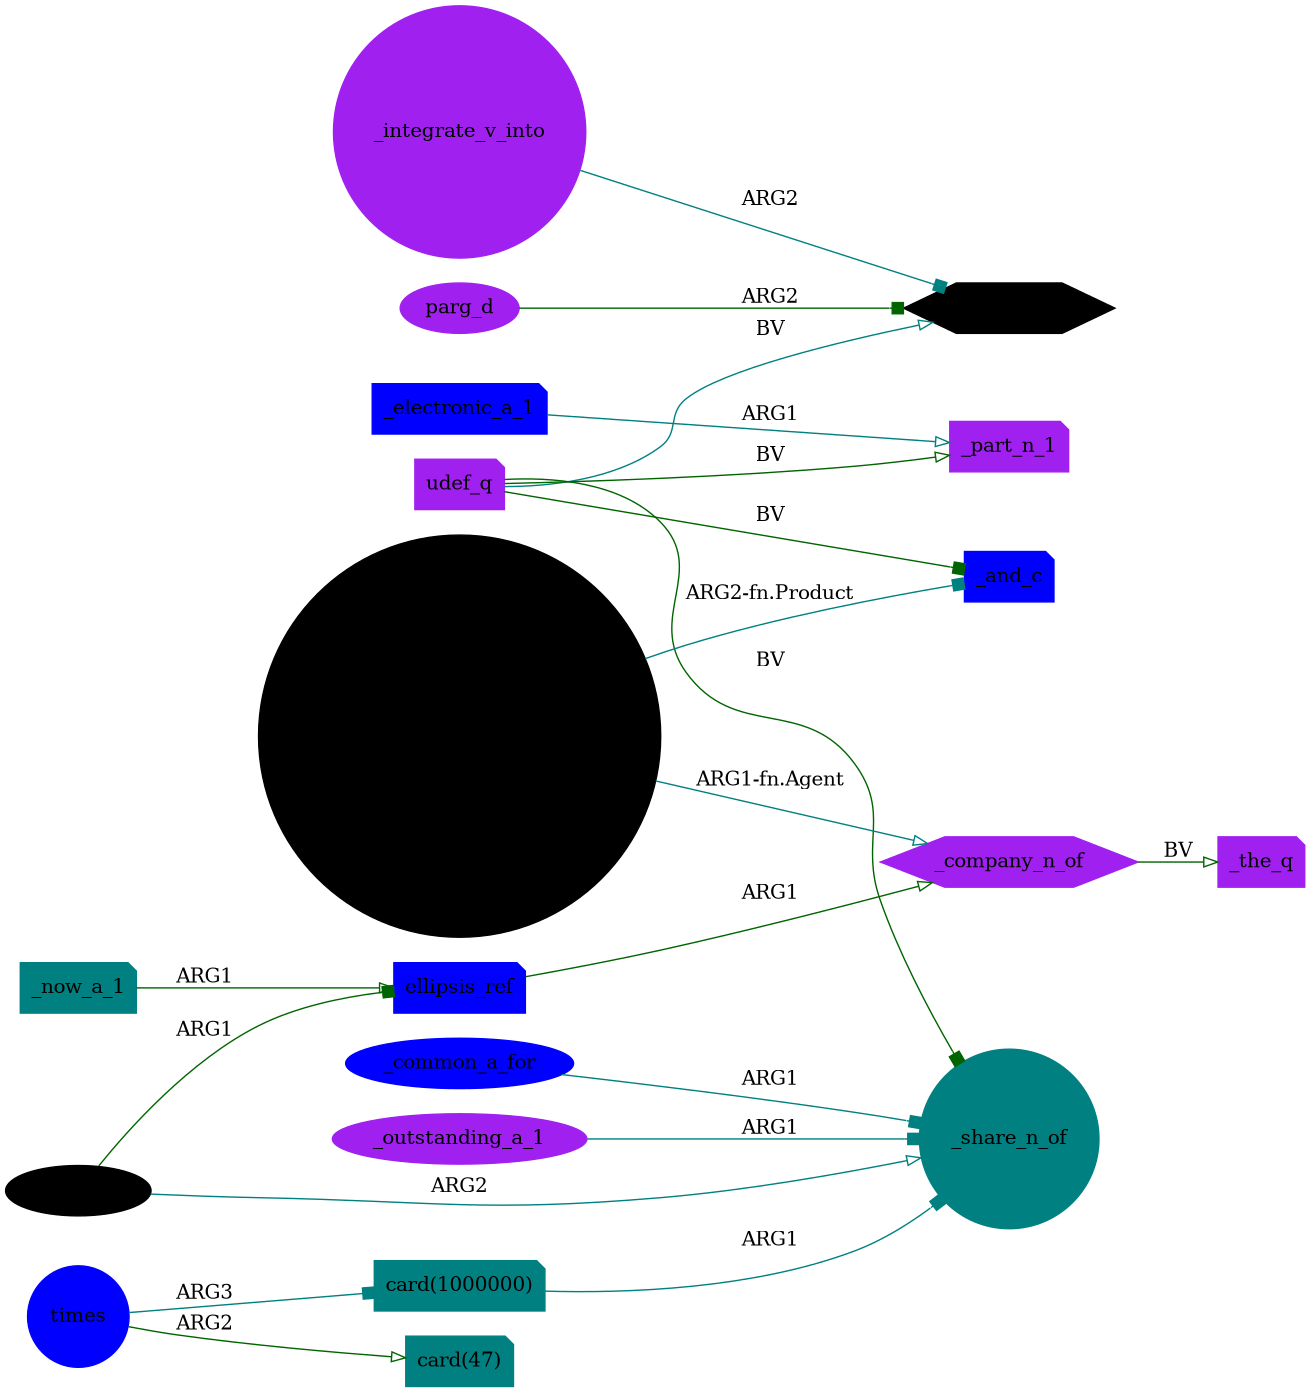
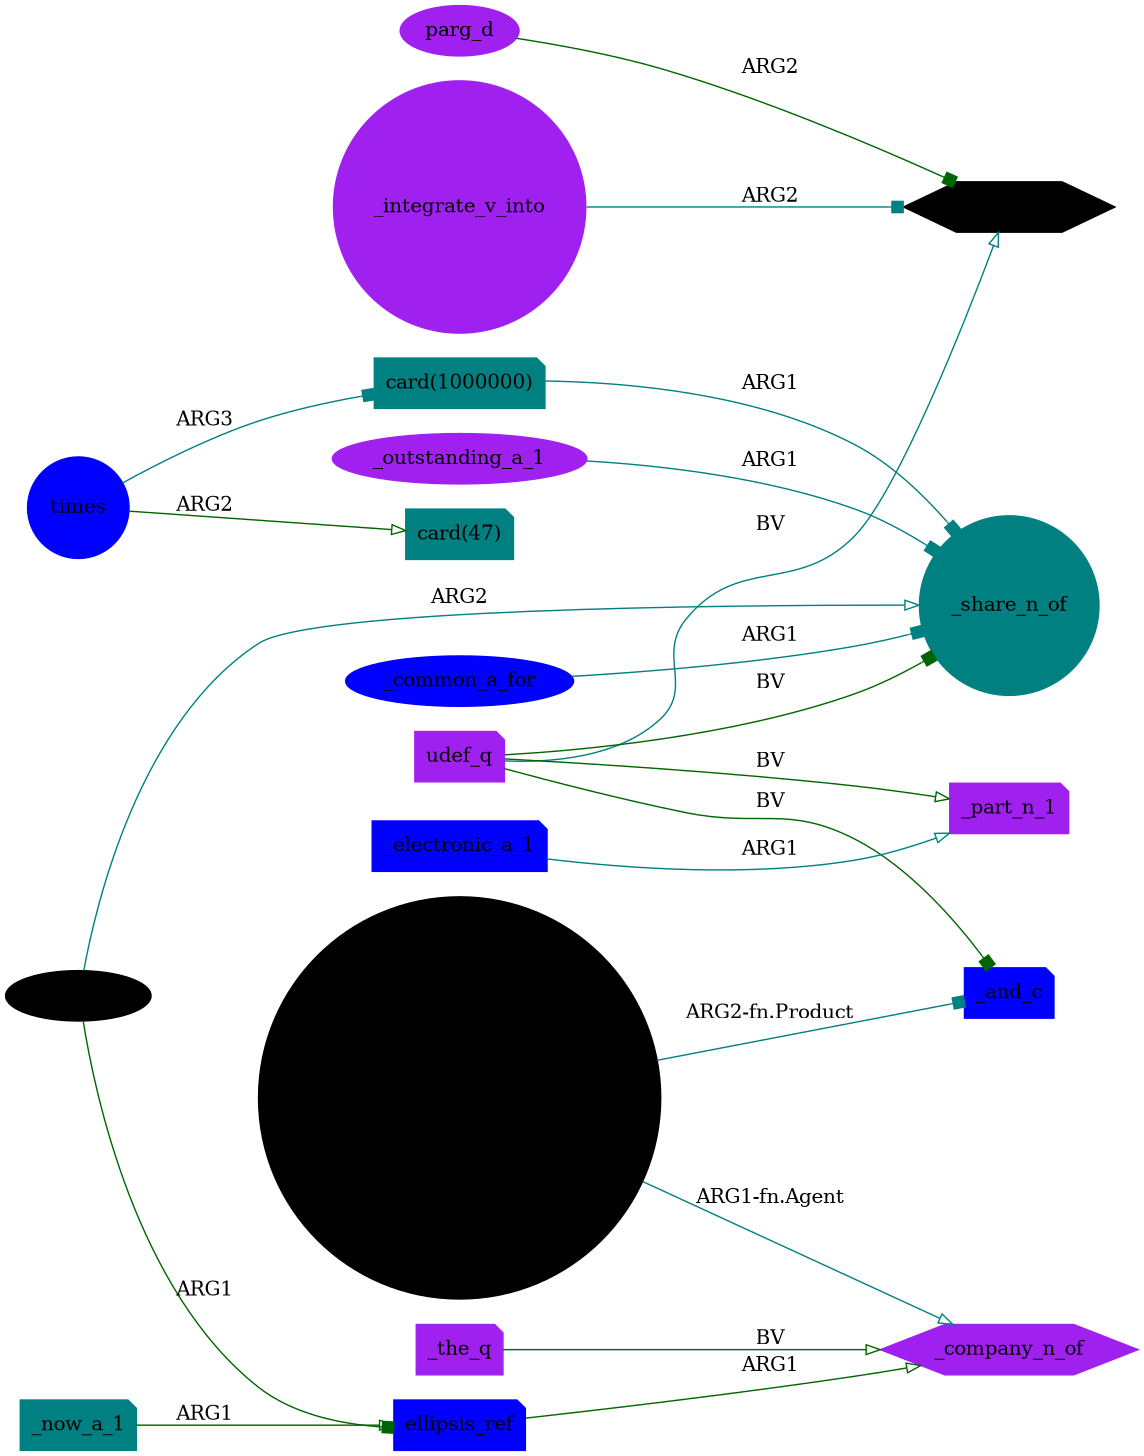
(1171, 862) -> (685, 1350)
